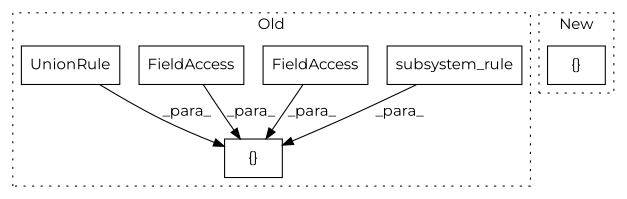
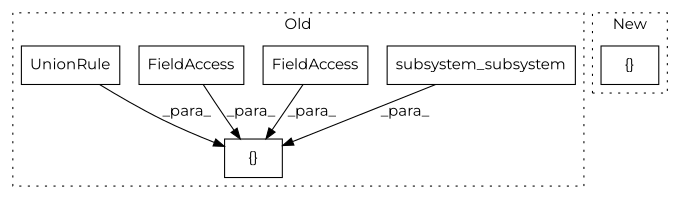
(455, 65) -> (481, 65)
